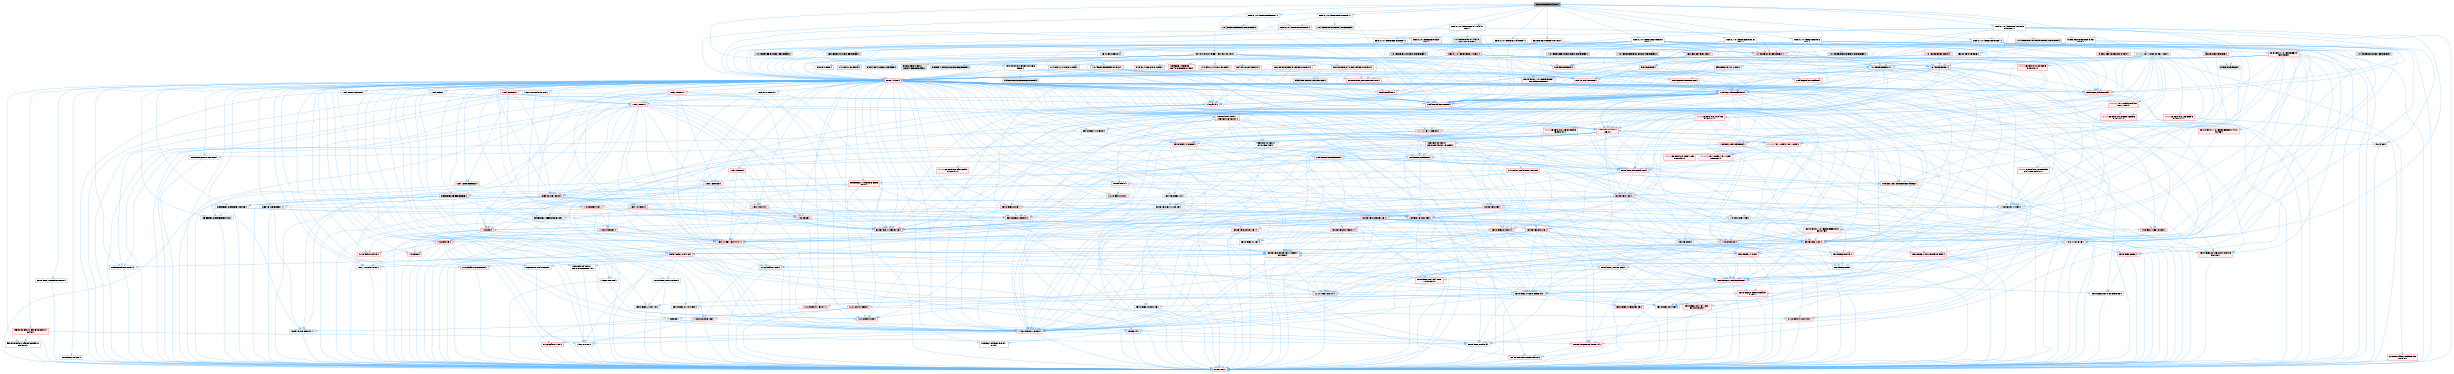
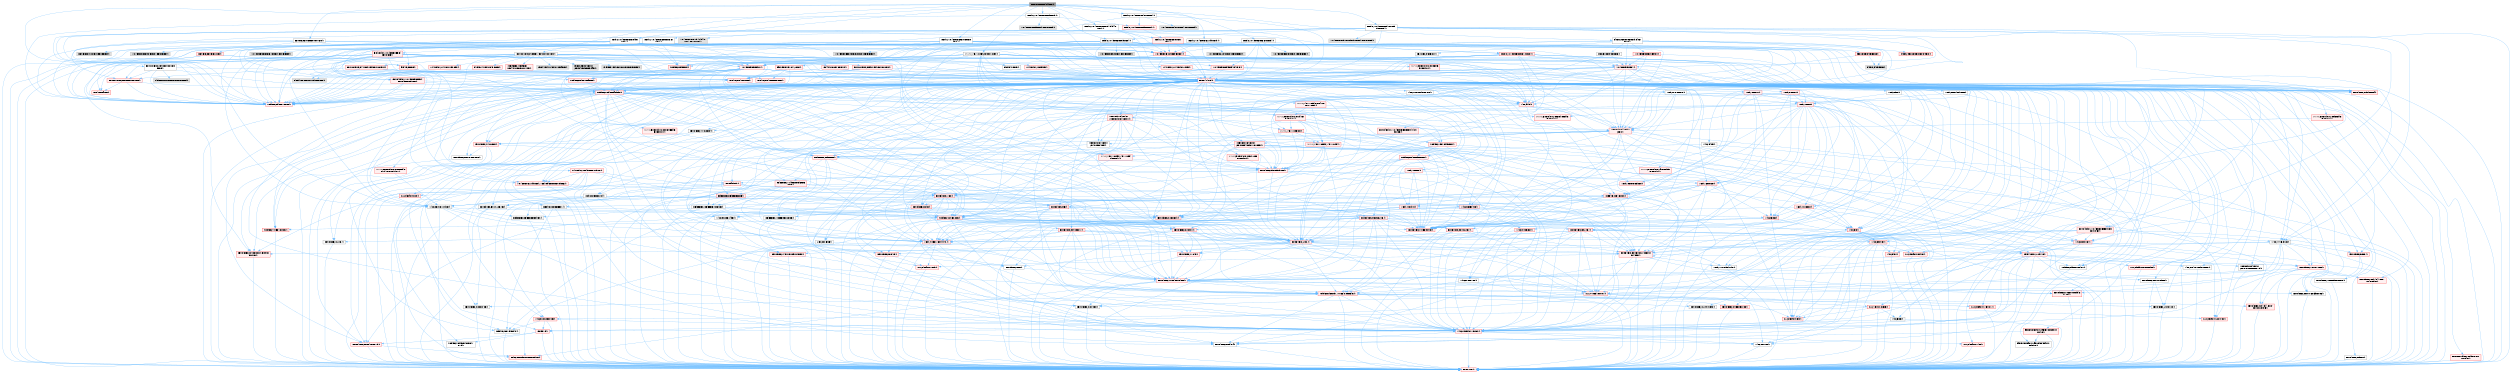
(1294, 112) -> none
(1899, 184) -> (542, 184)
(1529, 294) -> (1338, 294)
